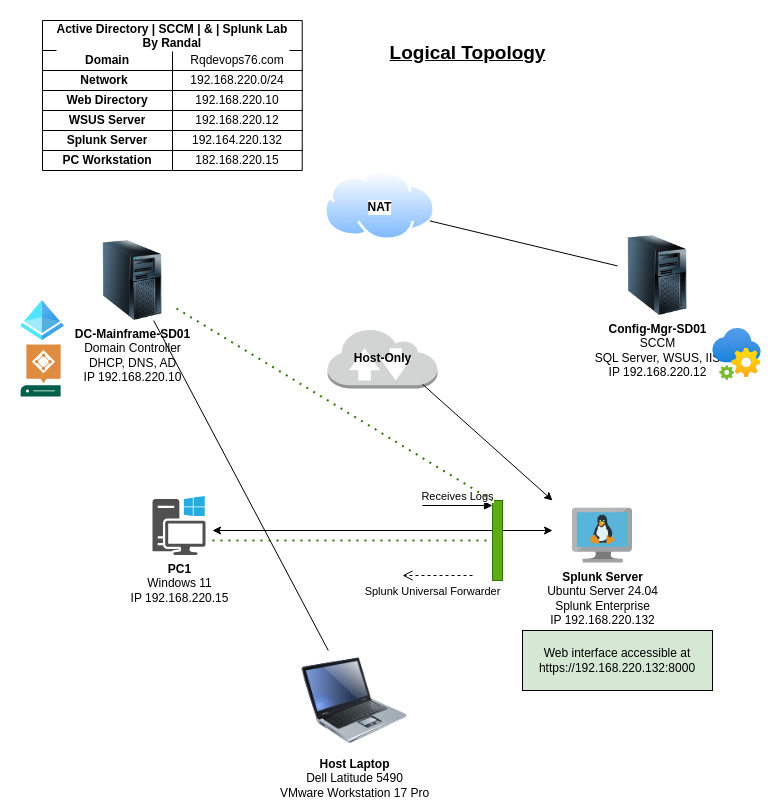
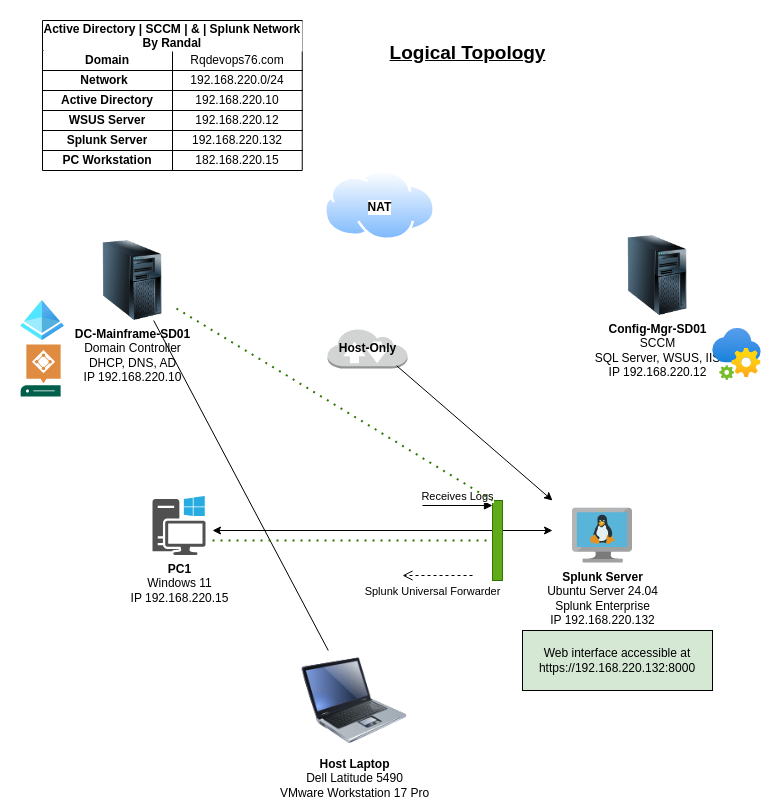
(172, 29) -> (172, 29)
(108, 101) -> (108, 101)
(238, 141) -> (238, 141)
(524, 243) -> none
(383, 359) -> (368, 349)
